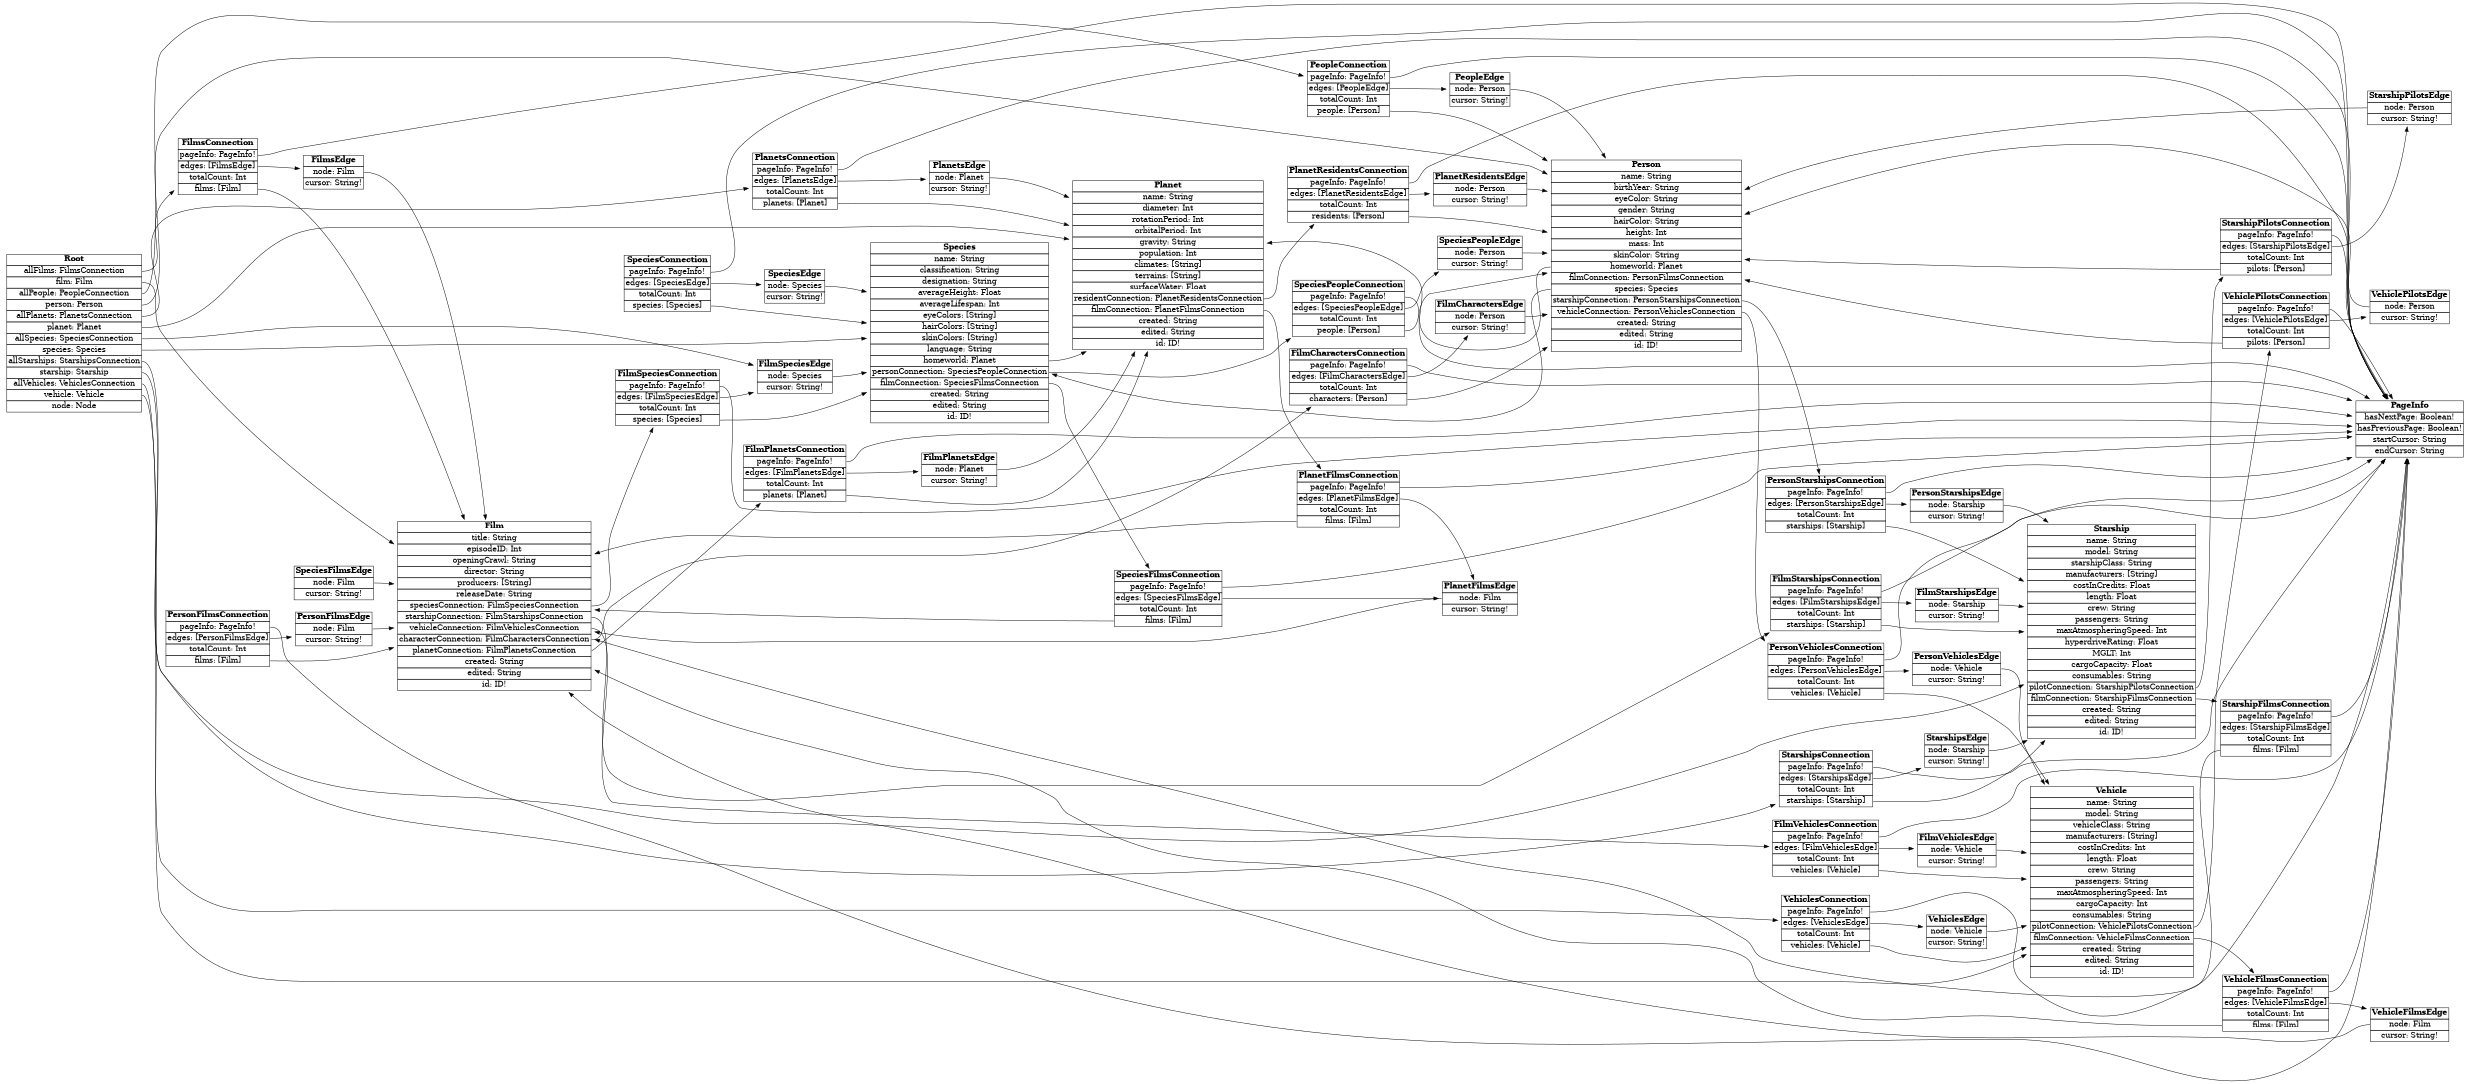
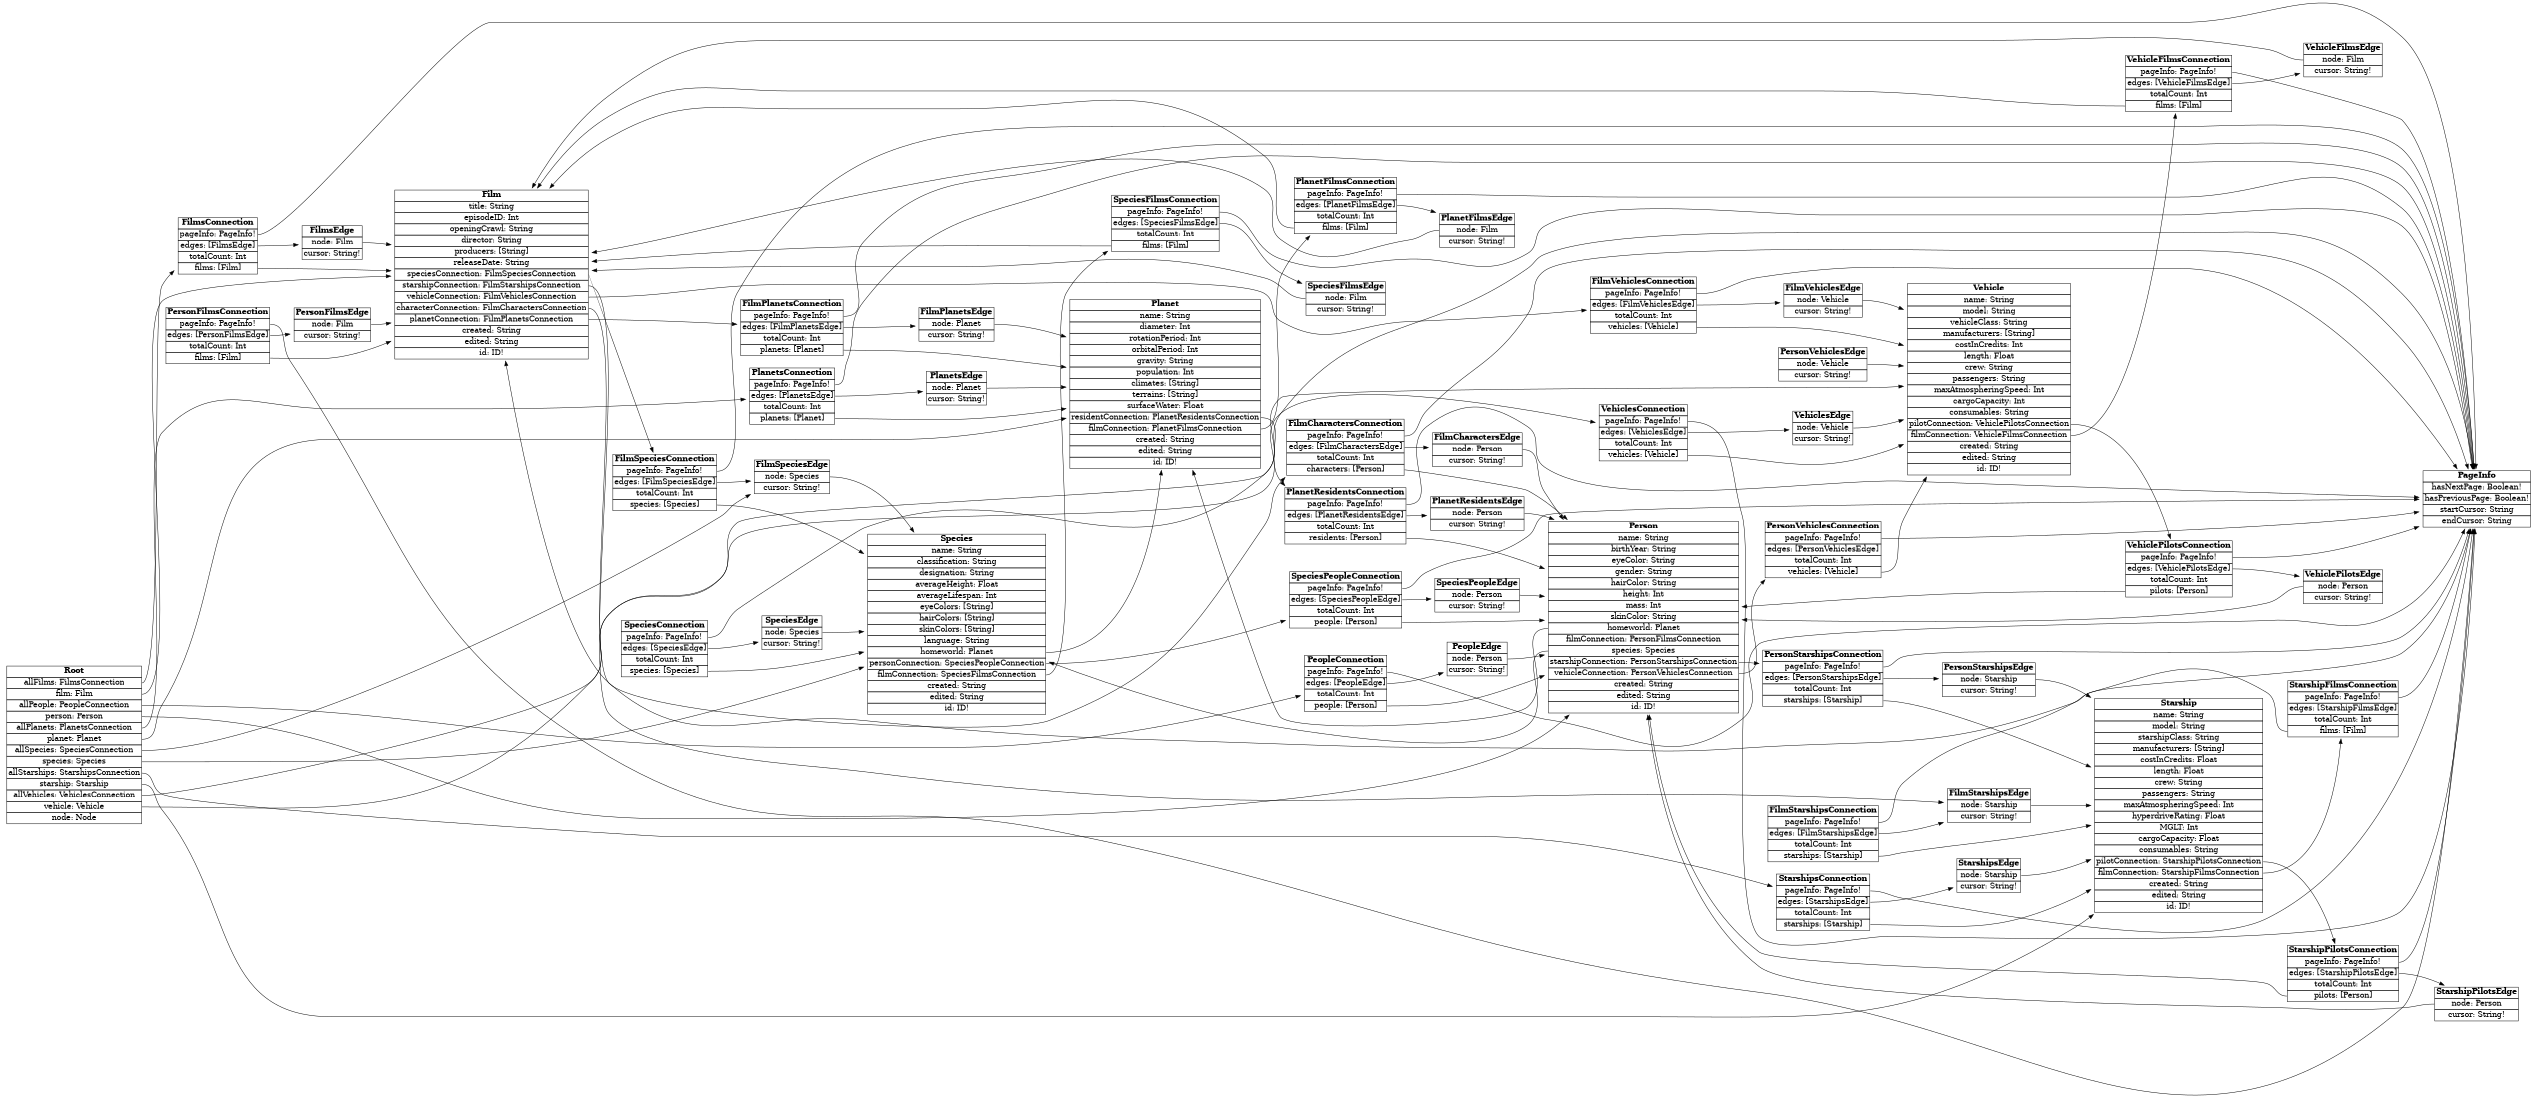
(1328, 598) -> (1259, 251)
(1894, 671) -> none
(1122, 785) -> (1051, 791)
